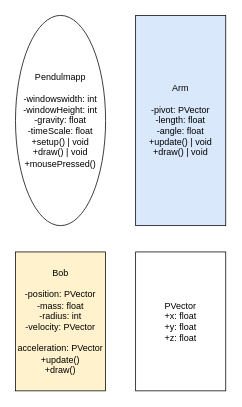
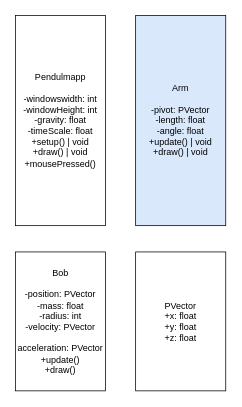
(60, 120) -> (60, 120)
(60, 321) -> (60, 321)
